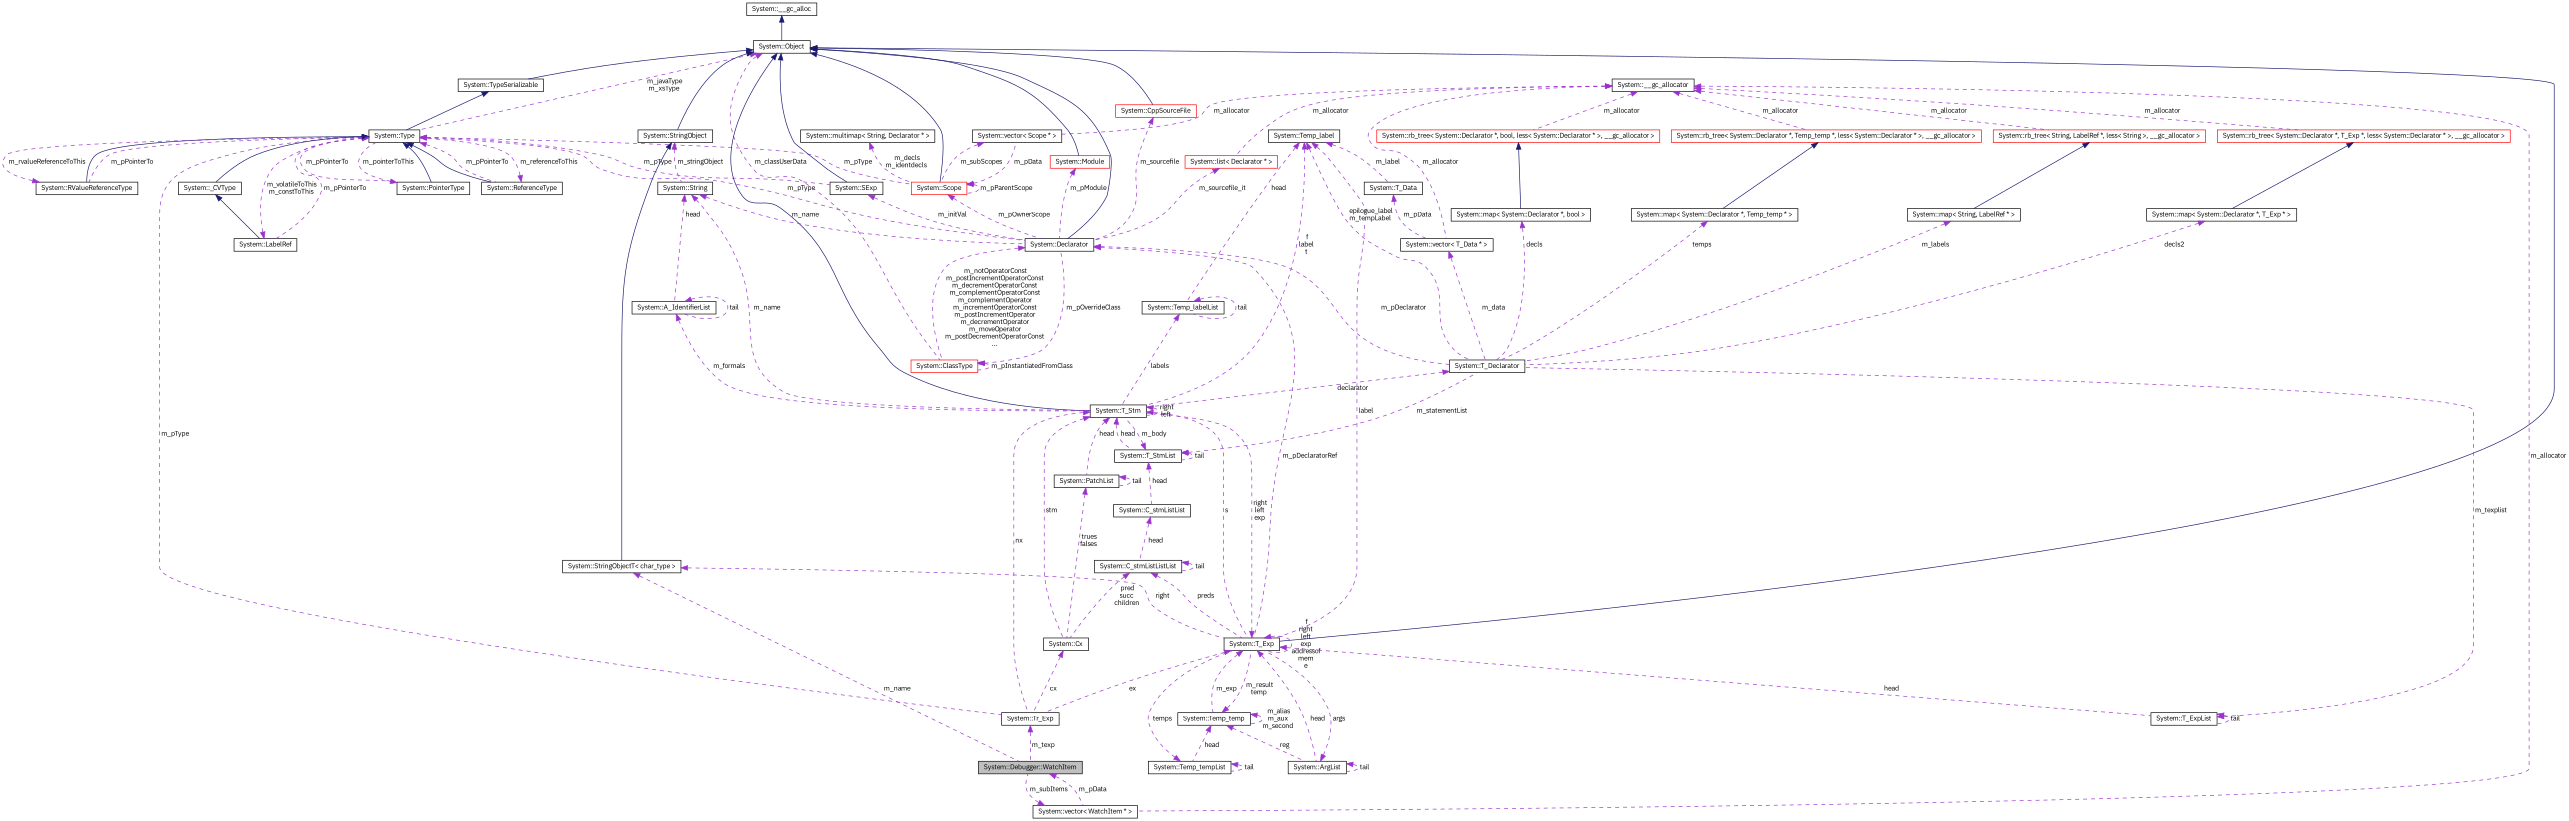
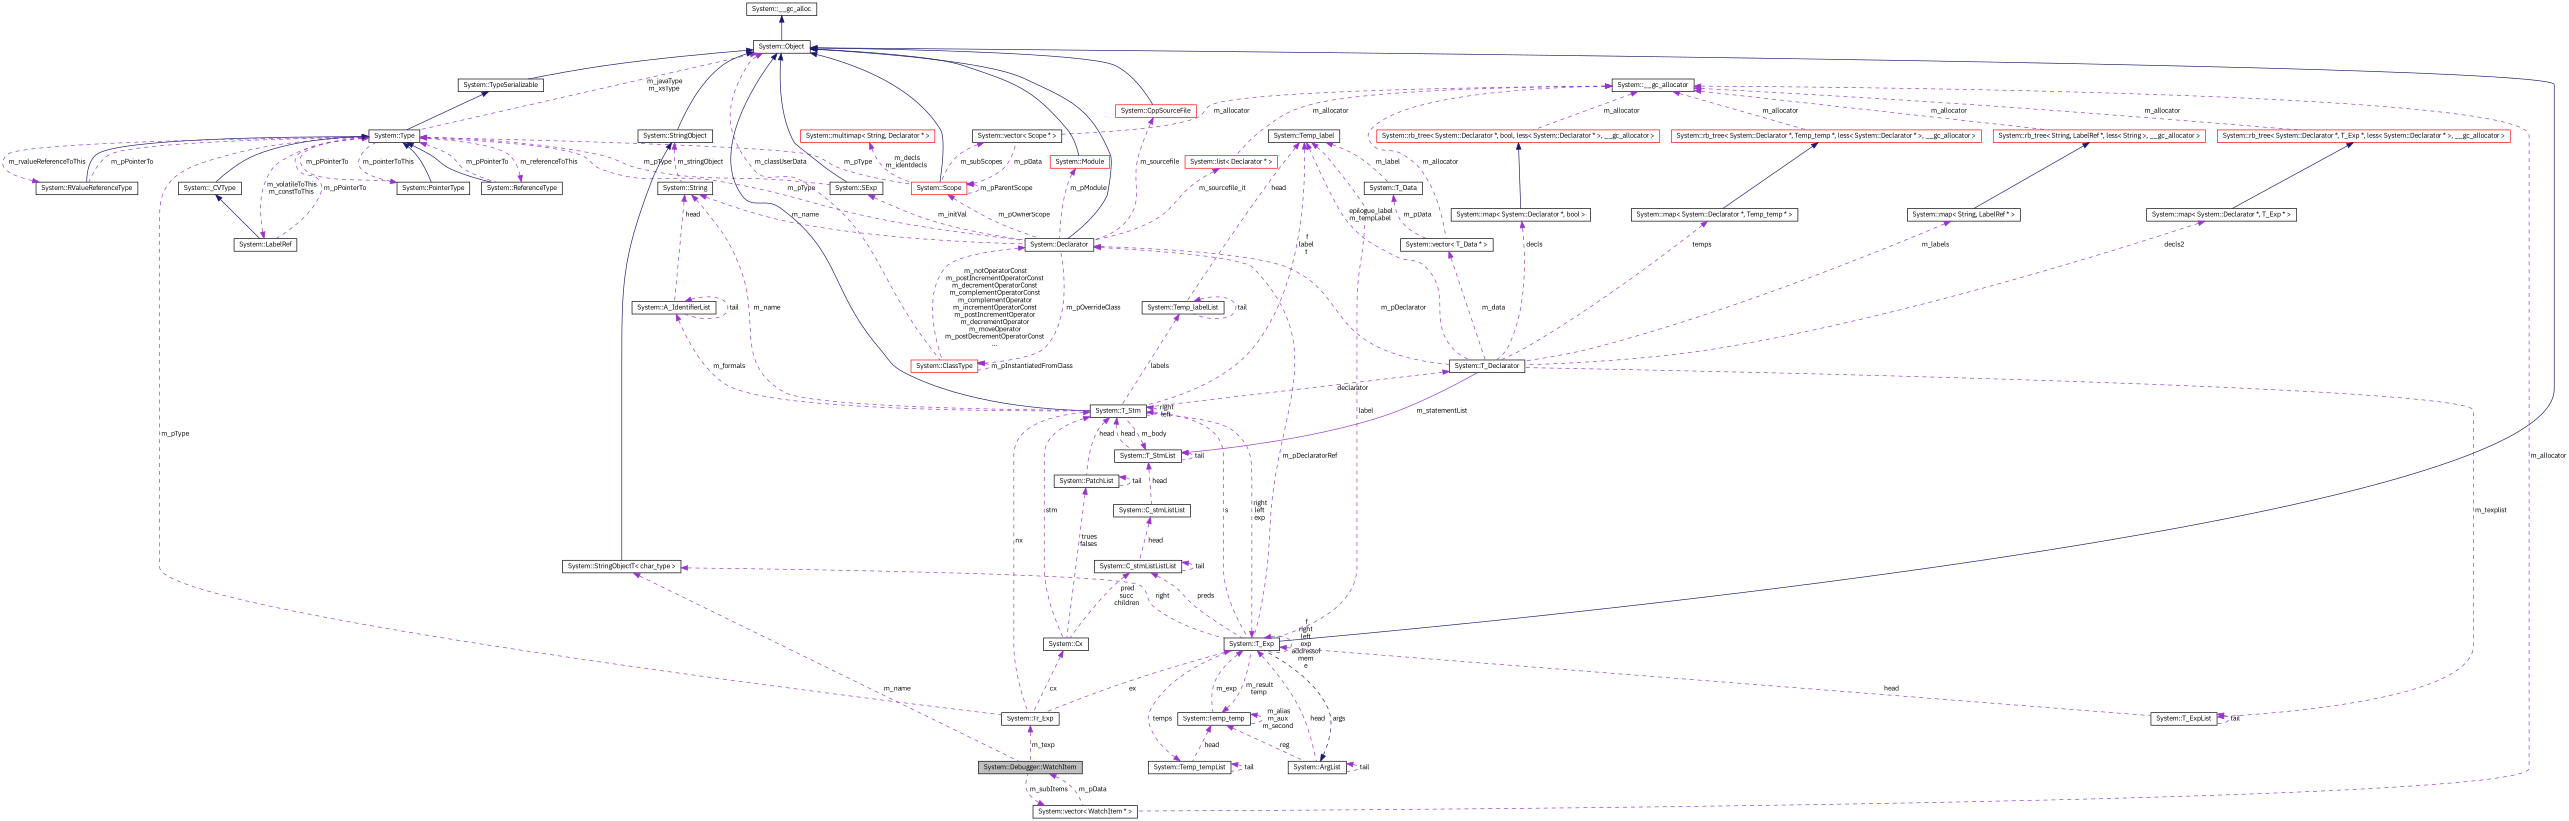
(868, 136) -> (868, 136)
(1338, 429) -> (1338, 429)
(1317, 692) -> (1317, 692)
